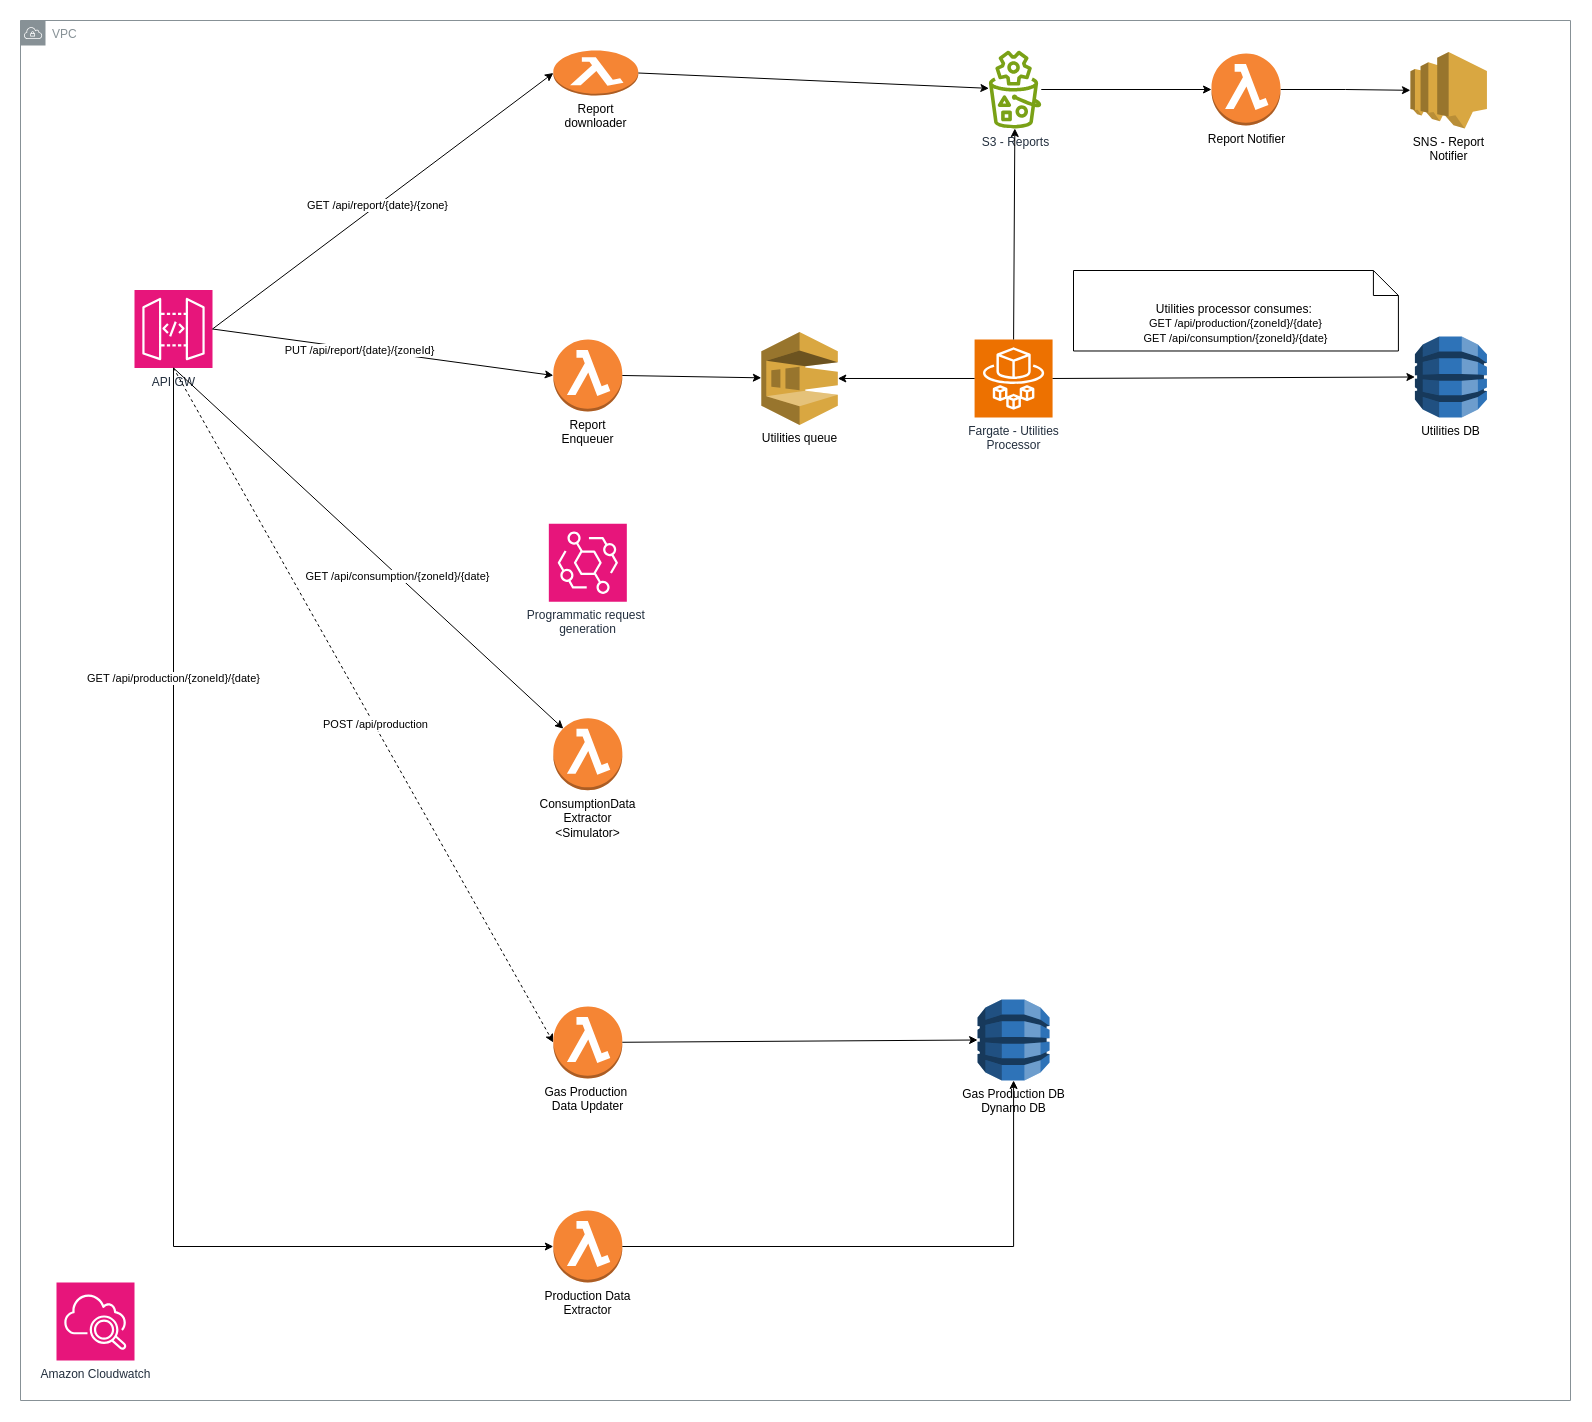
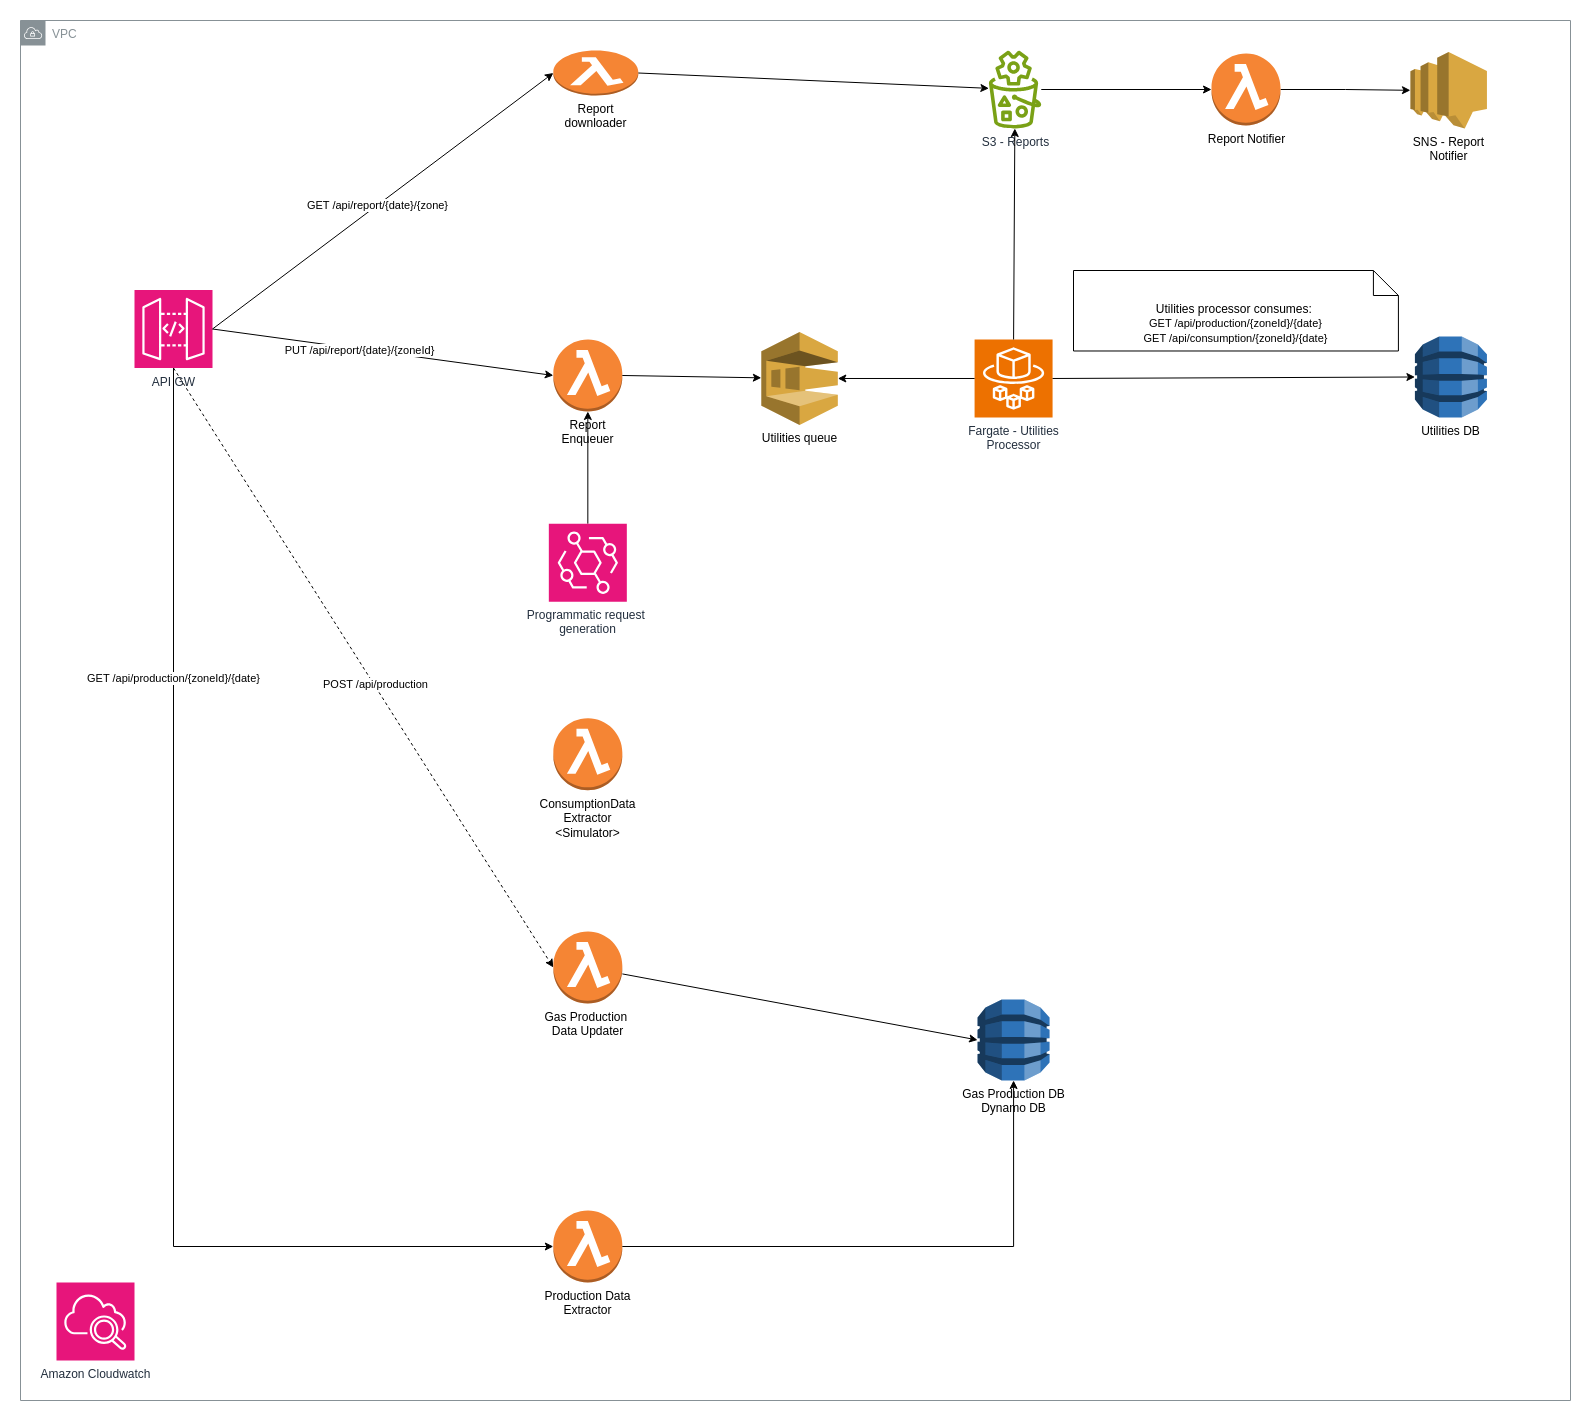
none -> (588, 471)
(368, 548) -> none
(588, 1043) -> (588, 968)
